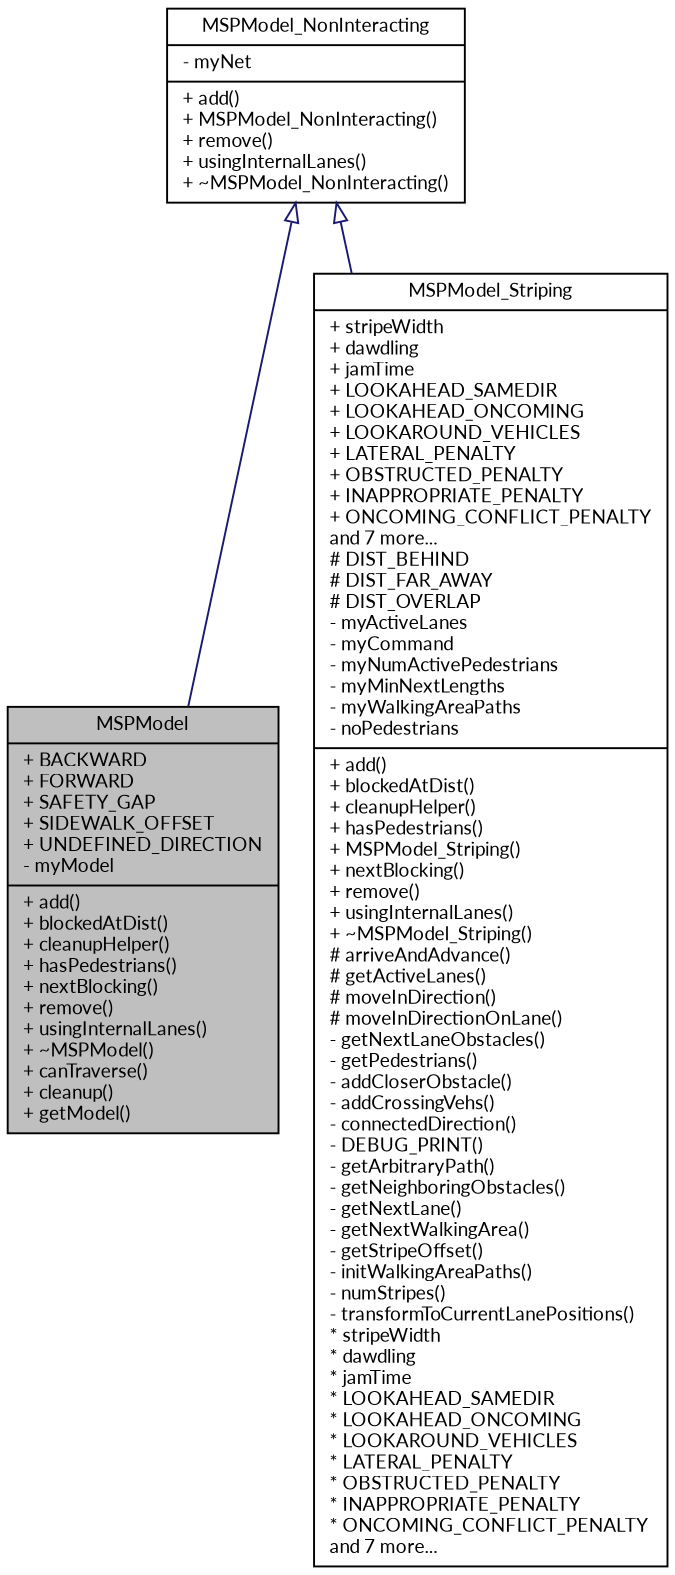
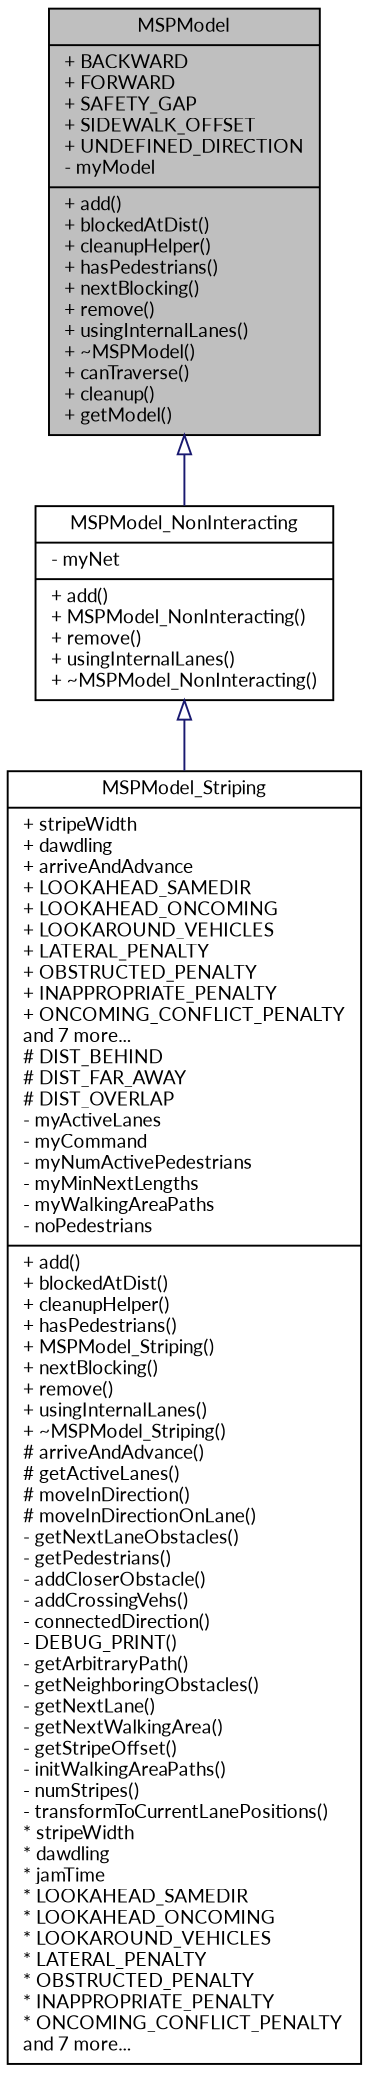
(373, 370) -> (109, 867)
(240, 464) -> (184, 480)
